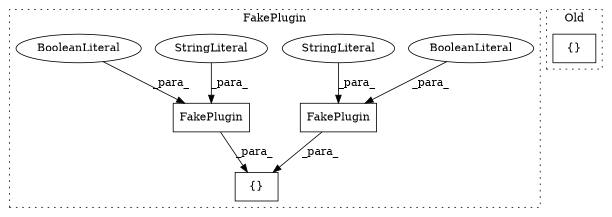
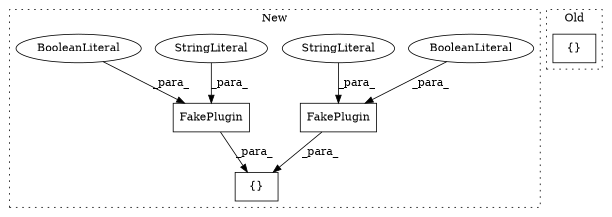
(275, 19) -> (275, 19)
